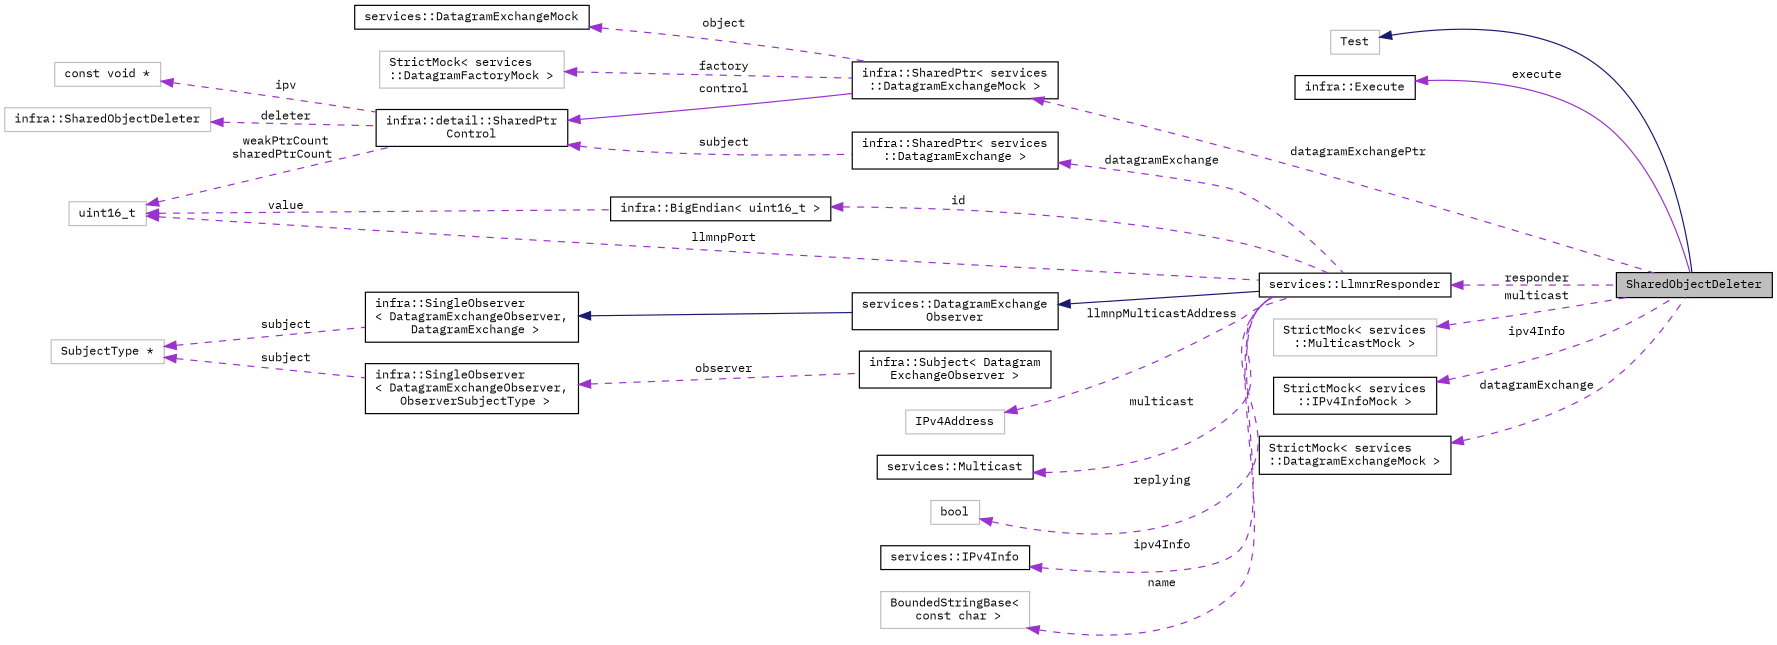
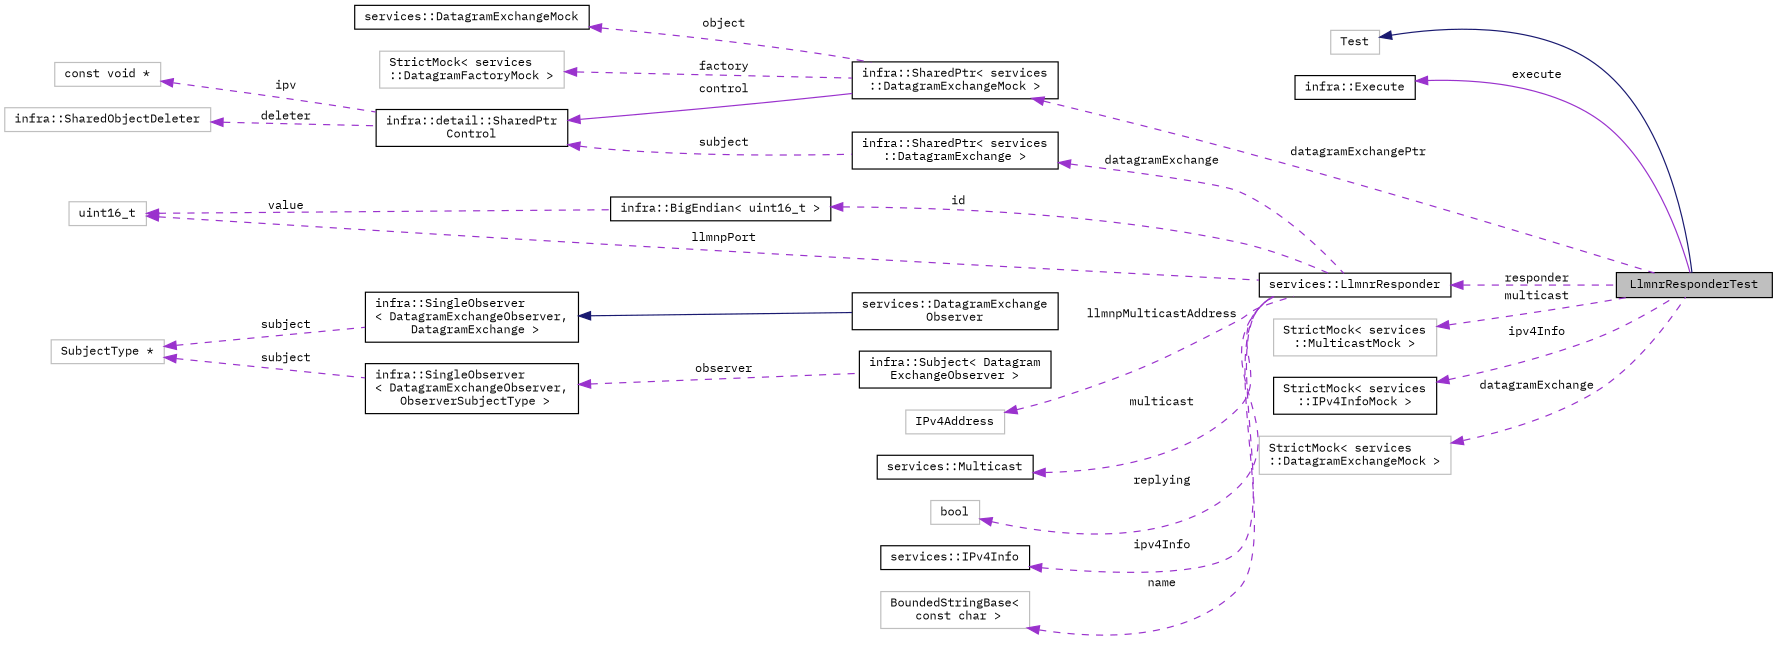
(277, 174) -> none
(1694, 285) -> (1694, 285)
(1165, 298) -> none
(1355, 455) -> (1355, 455)
